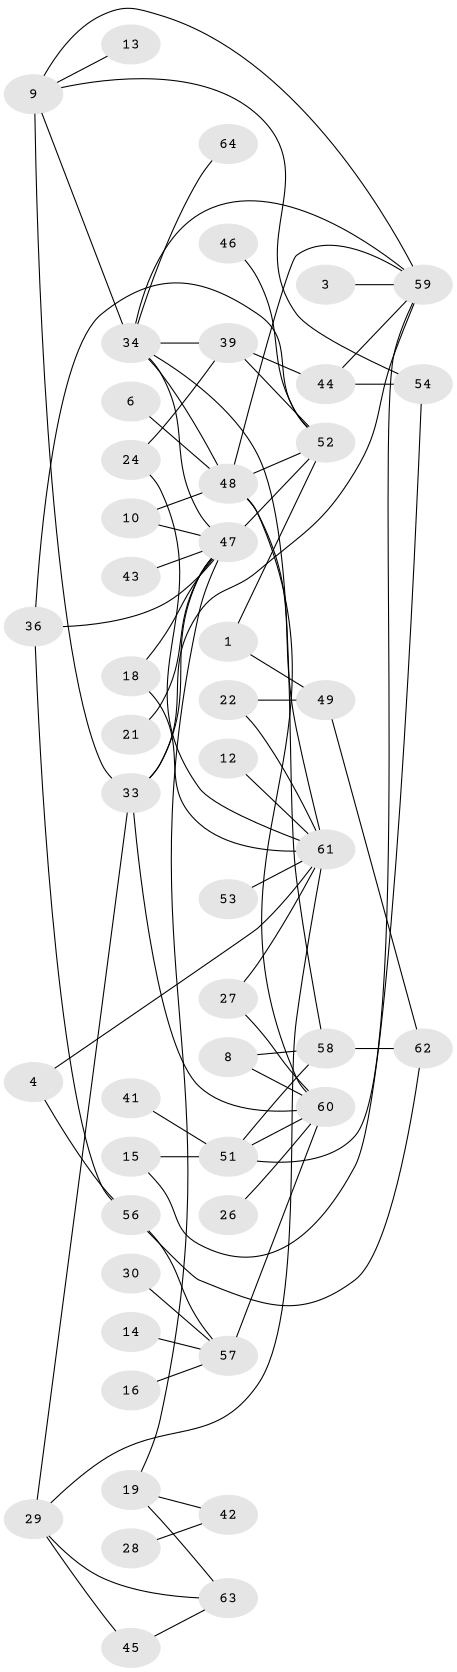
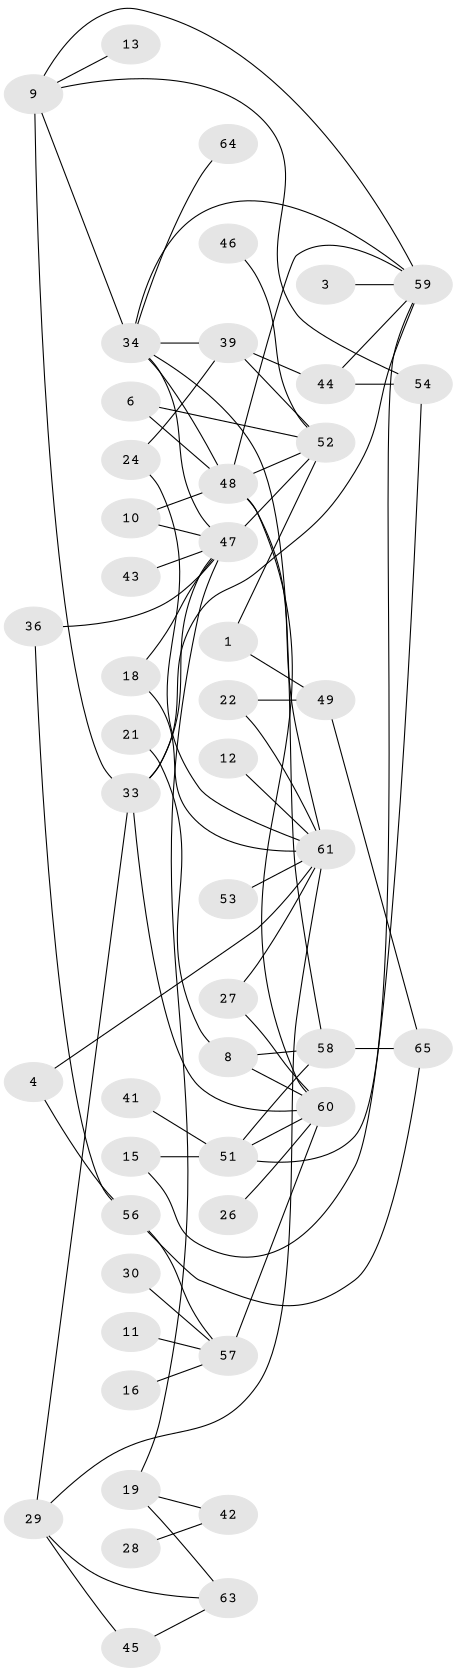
(100, 316) -> (225, 421)
(181, 639) -> (180, 896)
(423, 1049) -> (423, 1049)
(131, 1332) -> (131, 1332)
